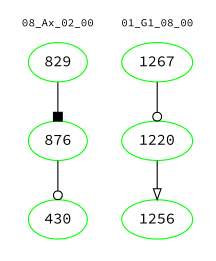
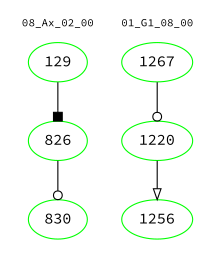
(58, 62) -> (58, 62)
(58, 141) -> (58, 141)
(58, 219) -> (58, 219)
